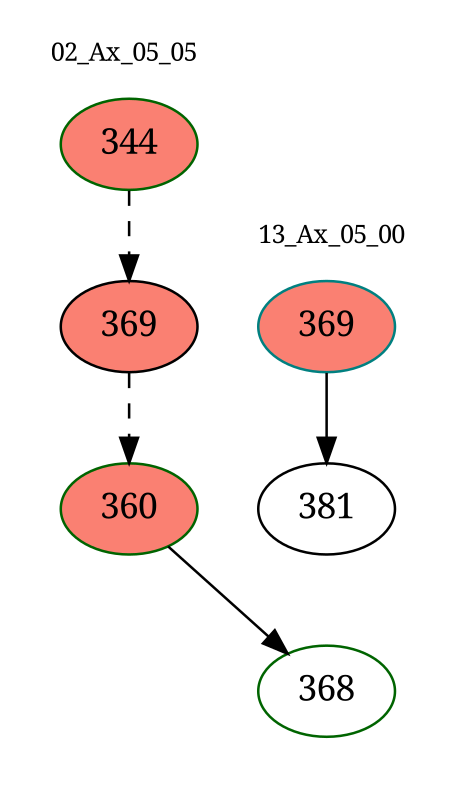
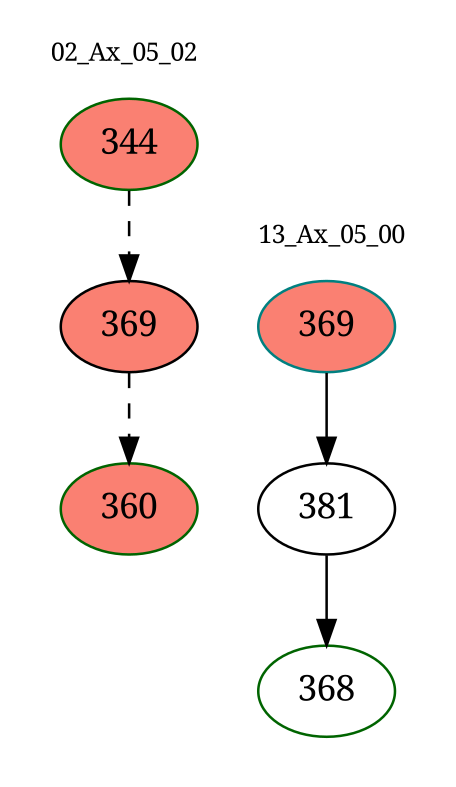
(124, 54) -> (124, 54)
(218, 592) -> (327, 588)
